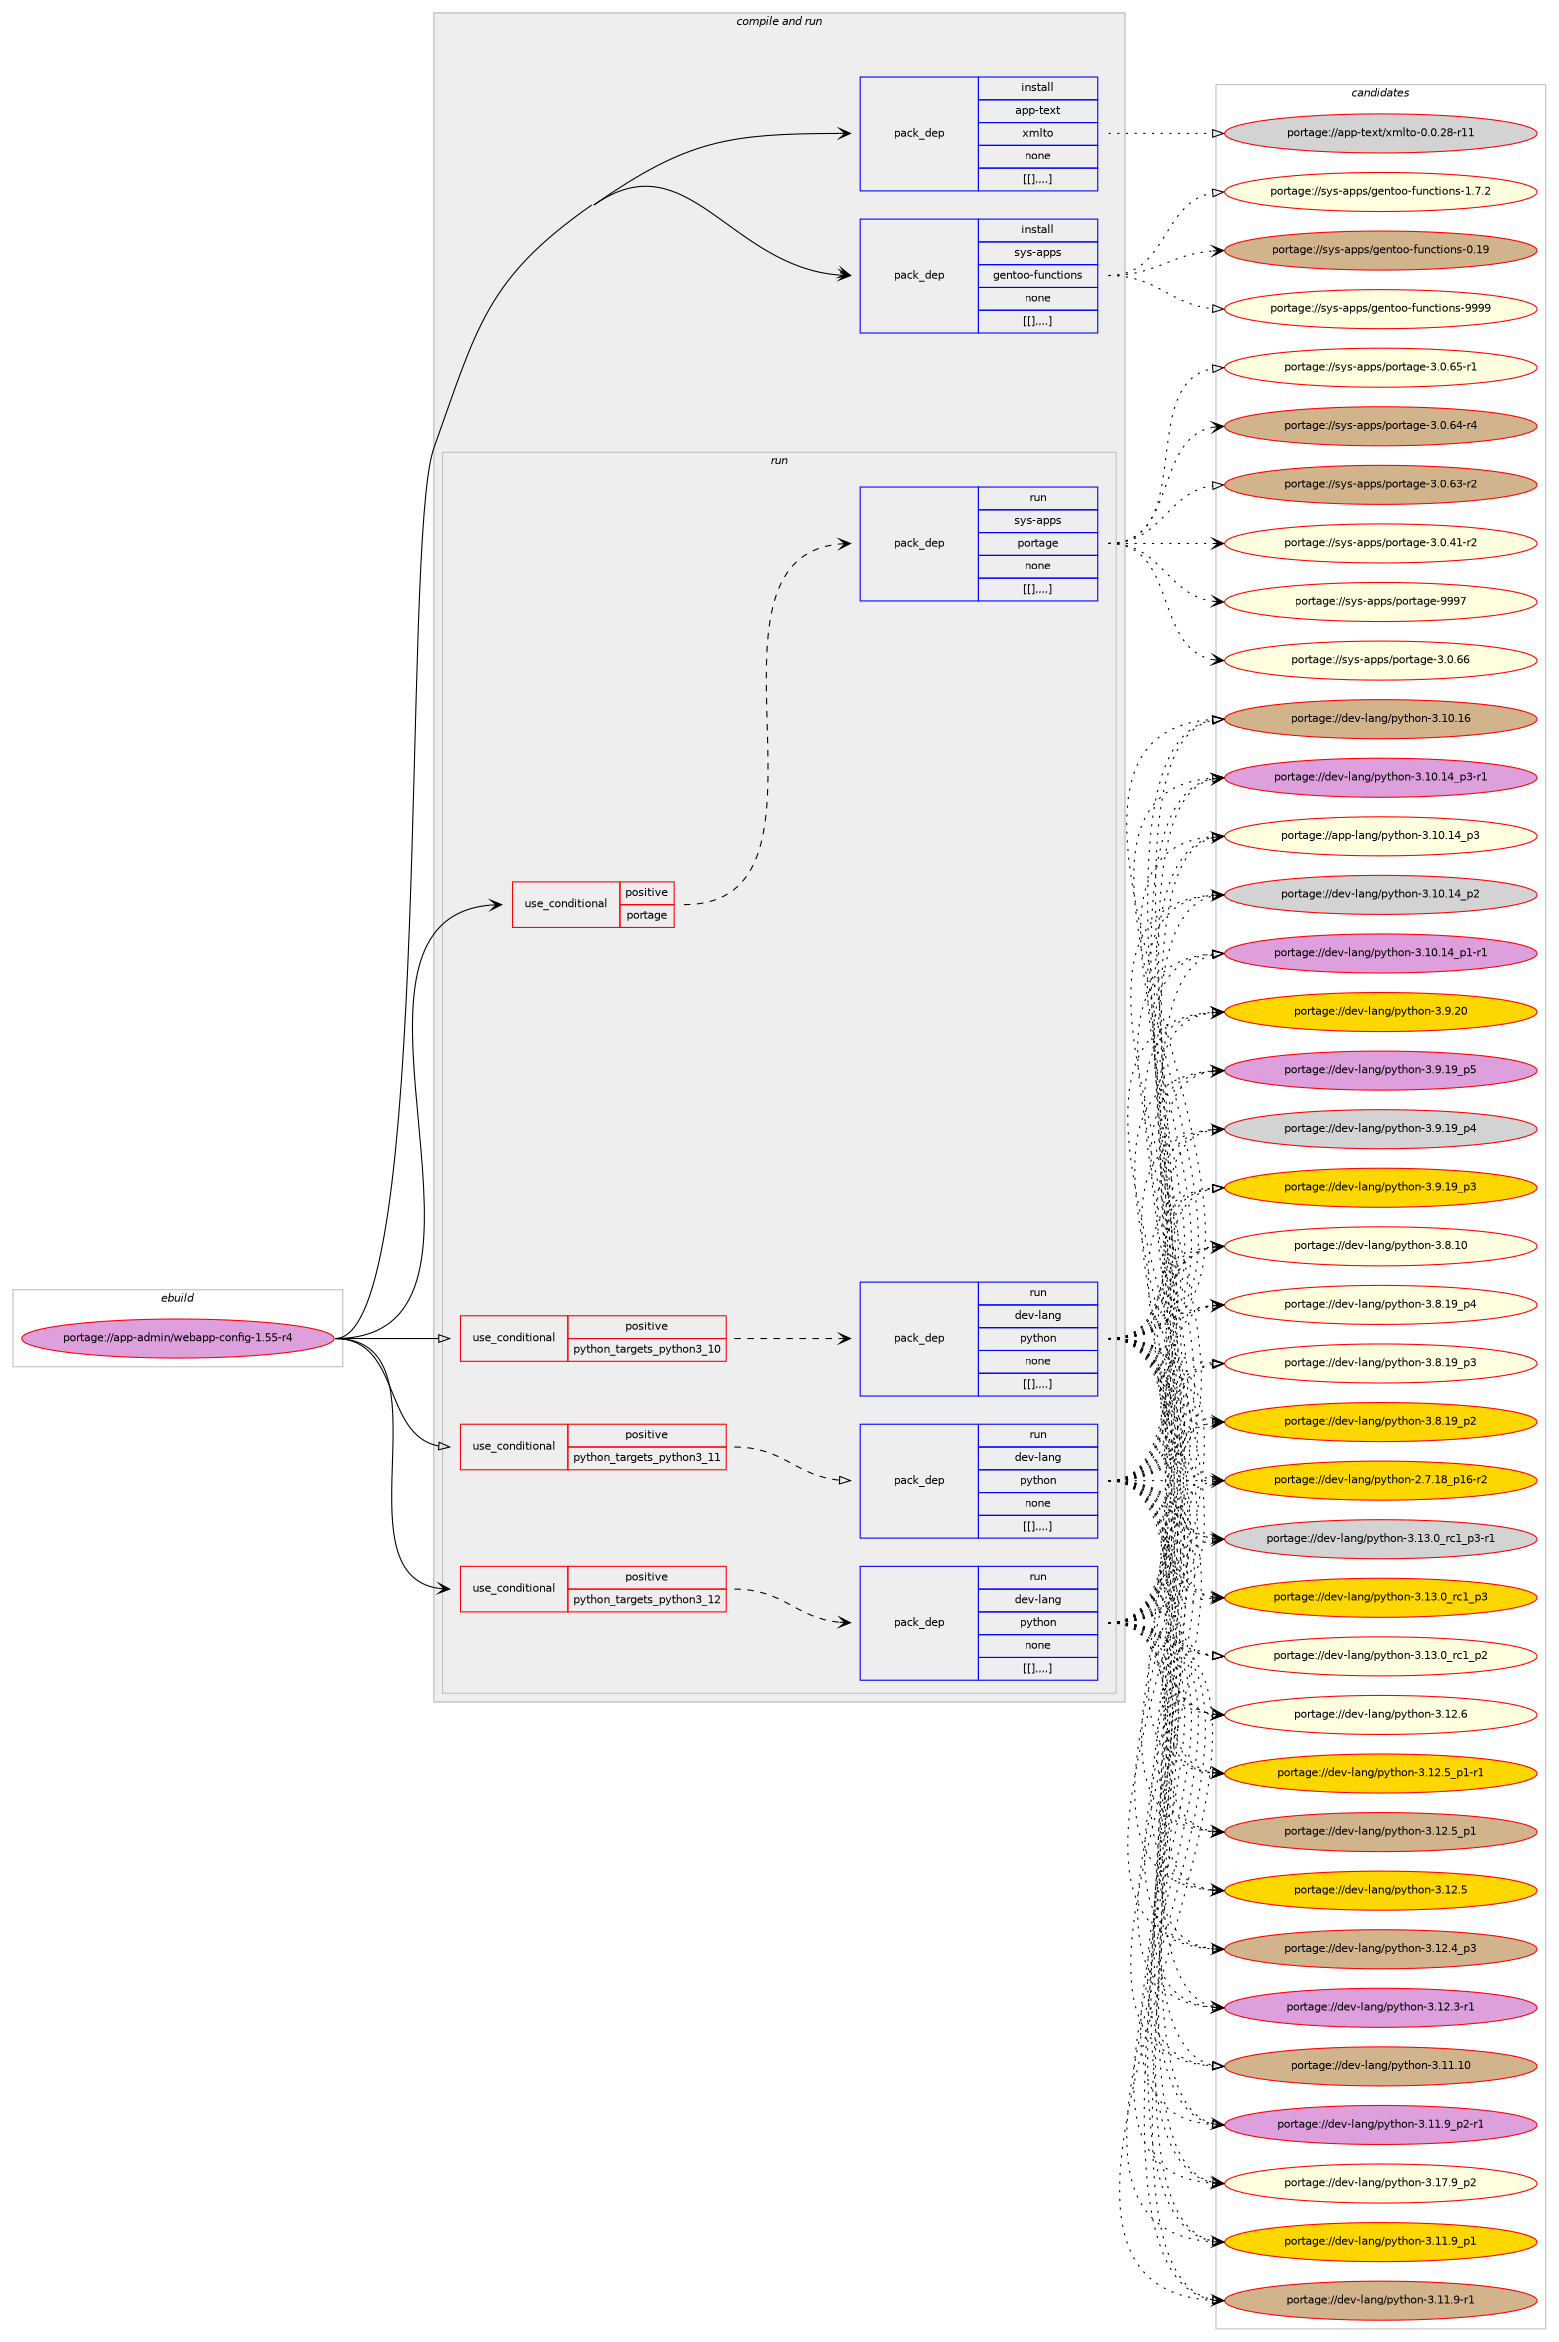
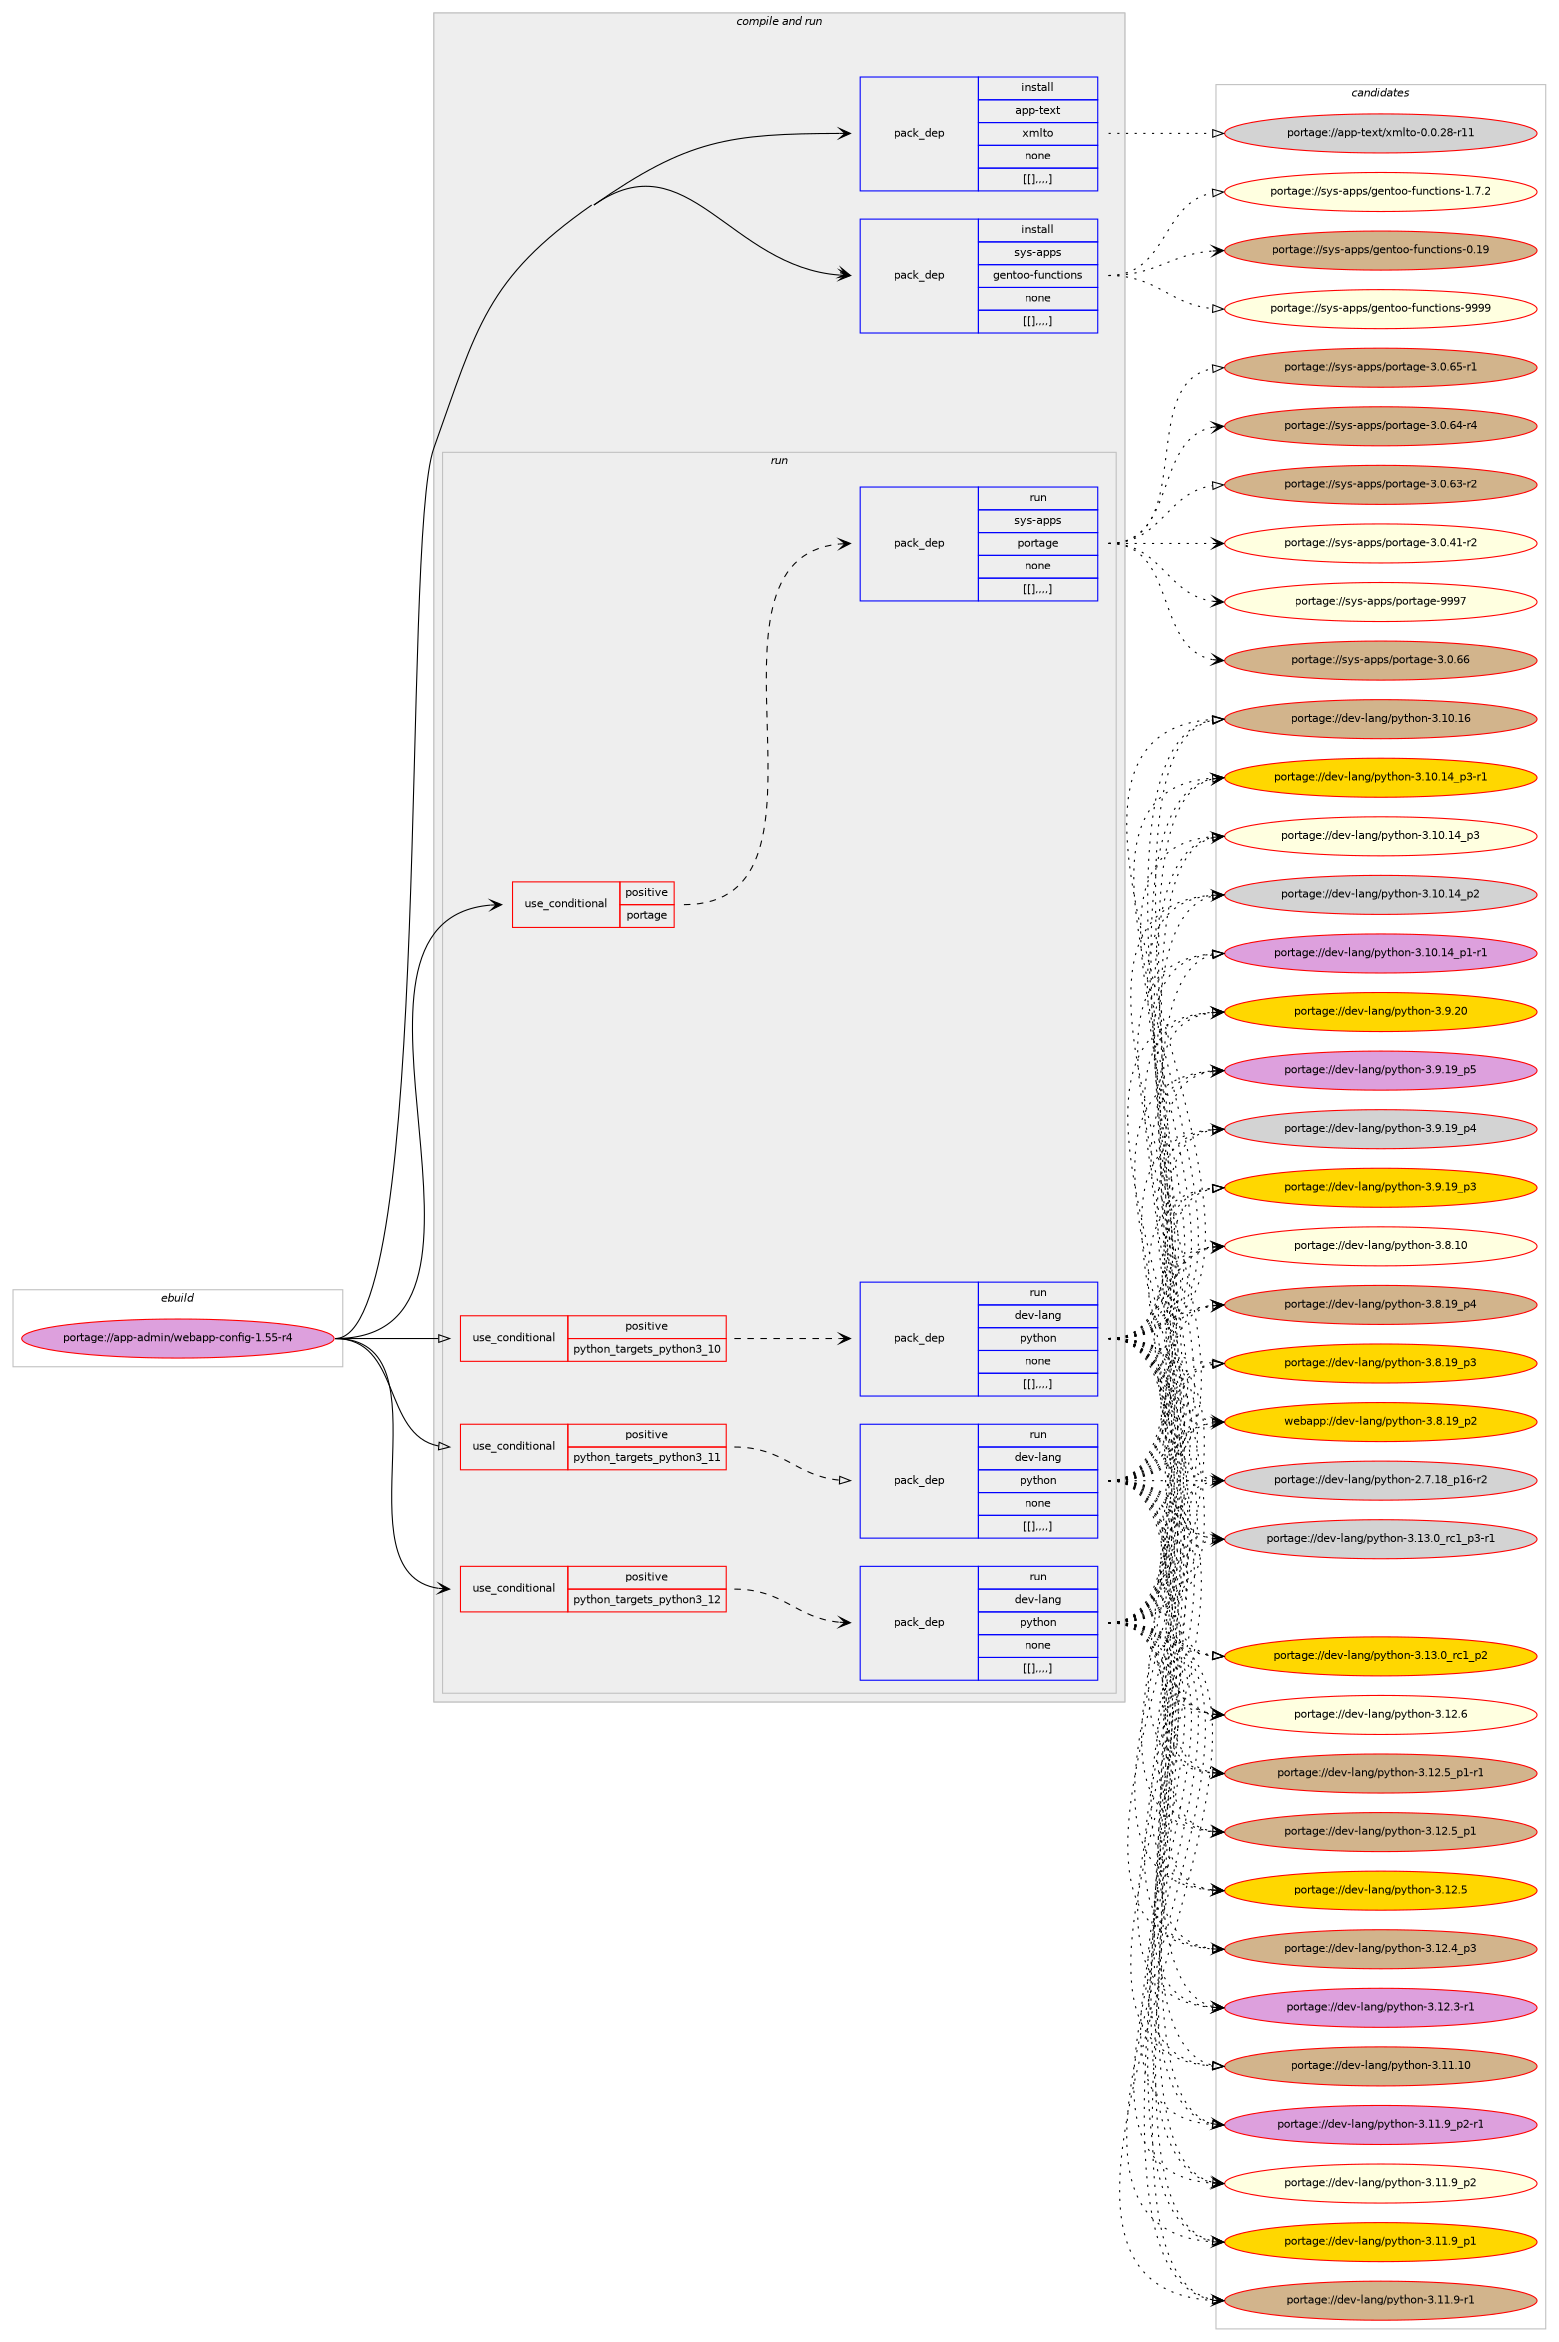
(1381, 368) -> (1381, 368)
(1381, 661) -> (1381, 661)
(1381, 778) -> (1381, 778)
(1381, 836) -> (1381, 836)
(1381, 1305) -> (1381, 1305)
(1381, 1363) -> (1381, 1363)
(1381, 1422) -> (1381, 1422)
(1381, 1481) -> (1381, 1481)
(1381, 1598) -> none
(1381, 1656) -> (1381, 1656)
(1381, 1774) -> (1381, 1774)
(1381, 2184) -> (1381, 2184)
